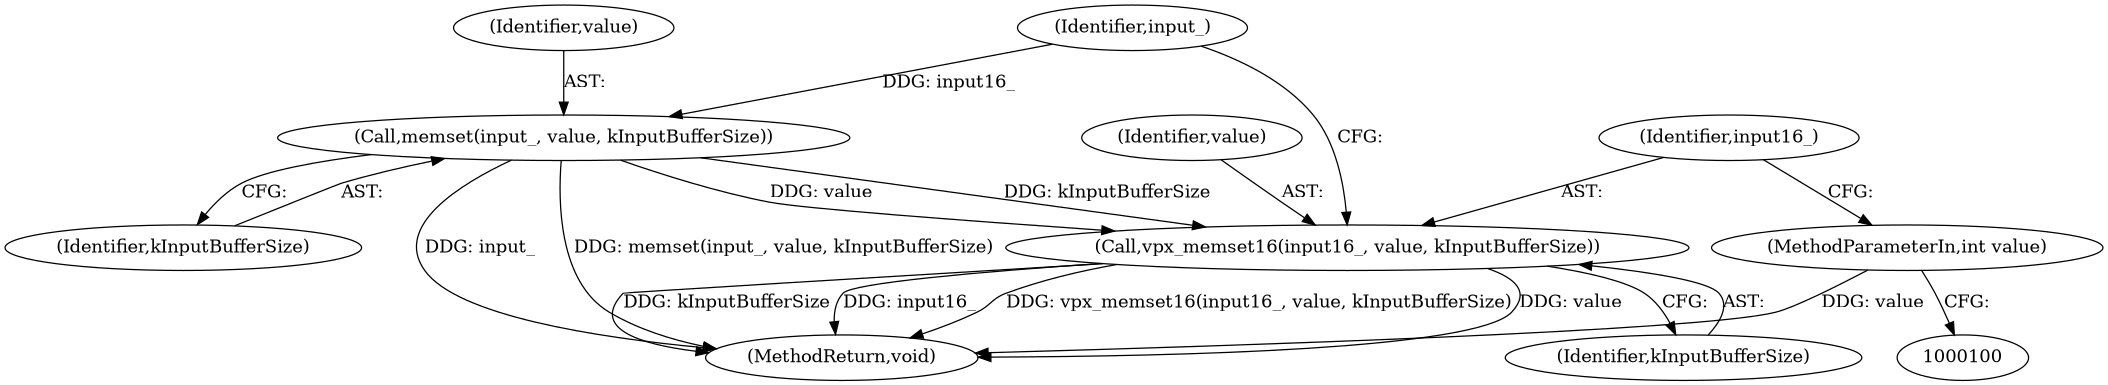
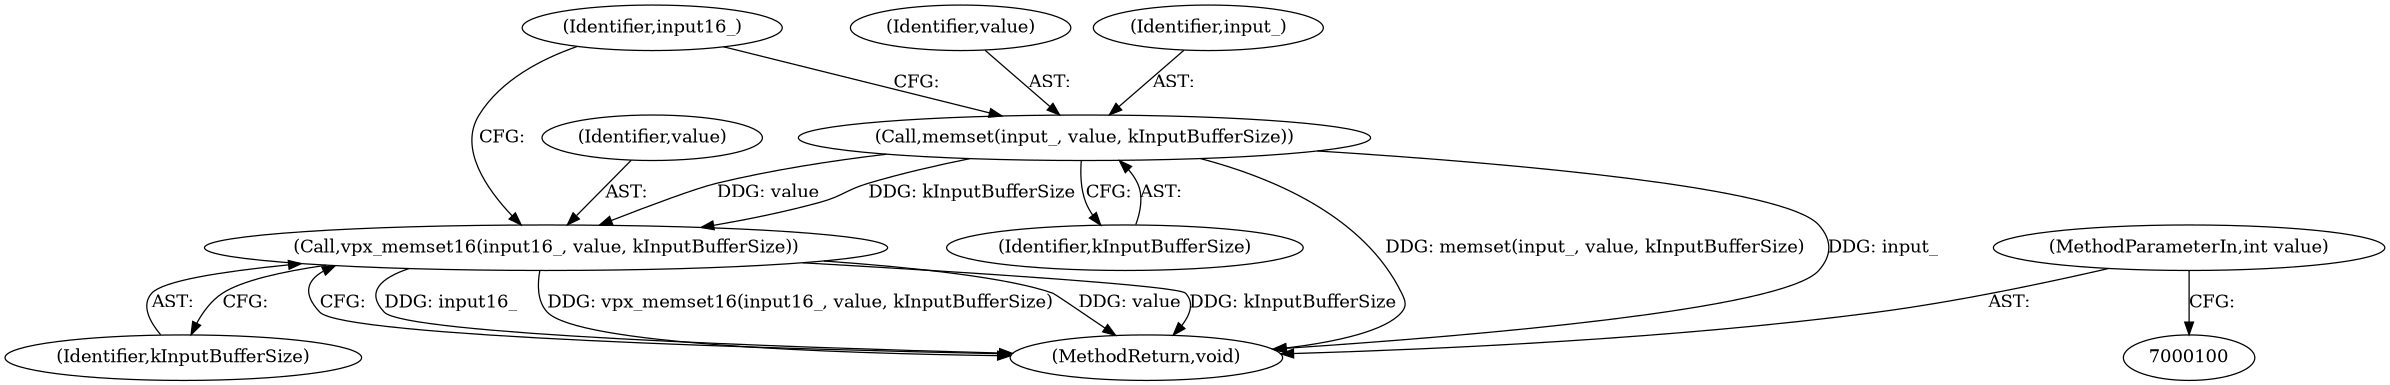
(949, 83) -> (1177, 83)
(1303, 104) -> (639, 343)
(1812, 189) -> (856, 80)
(1585, 193) -> (505, 138)
(1873, 303) -> (2012, 303)
(1963, 358) -> (2189, 358)
